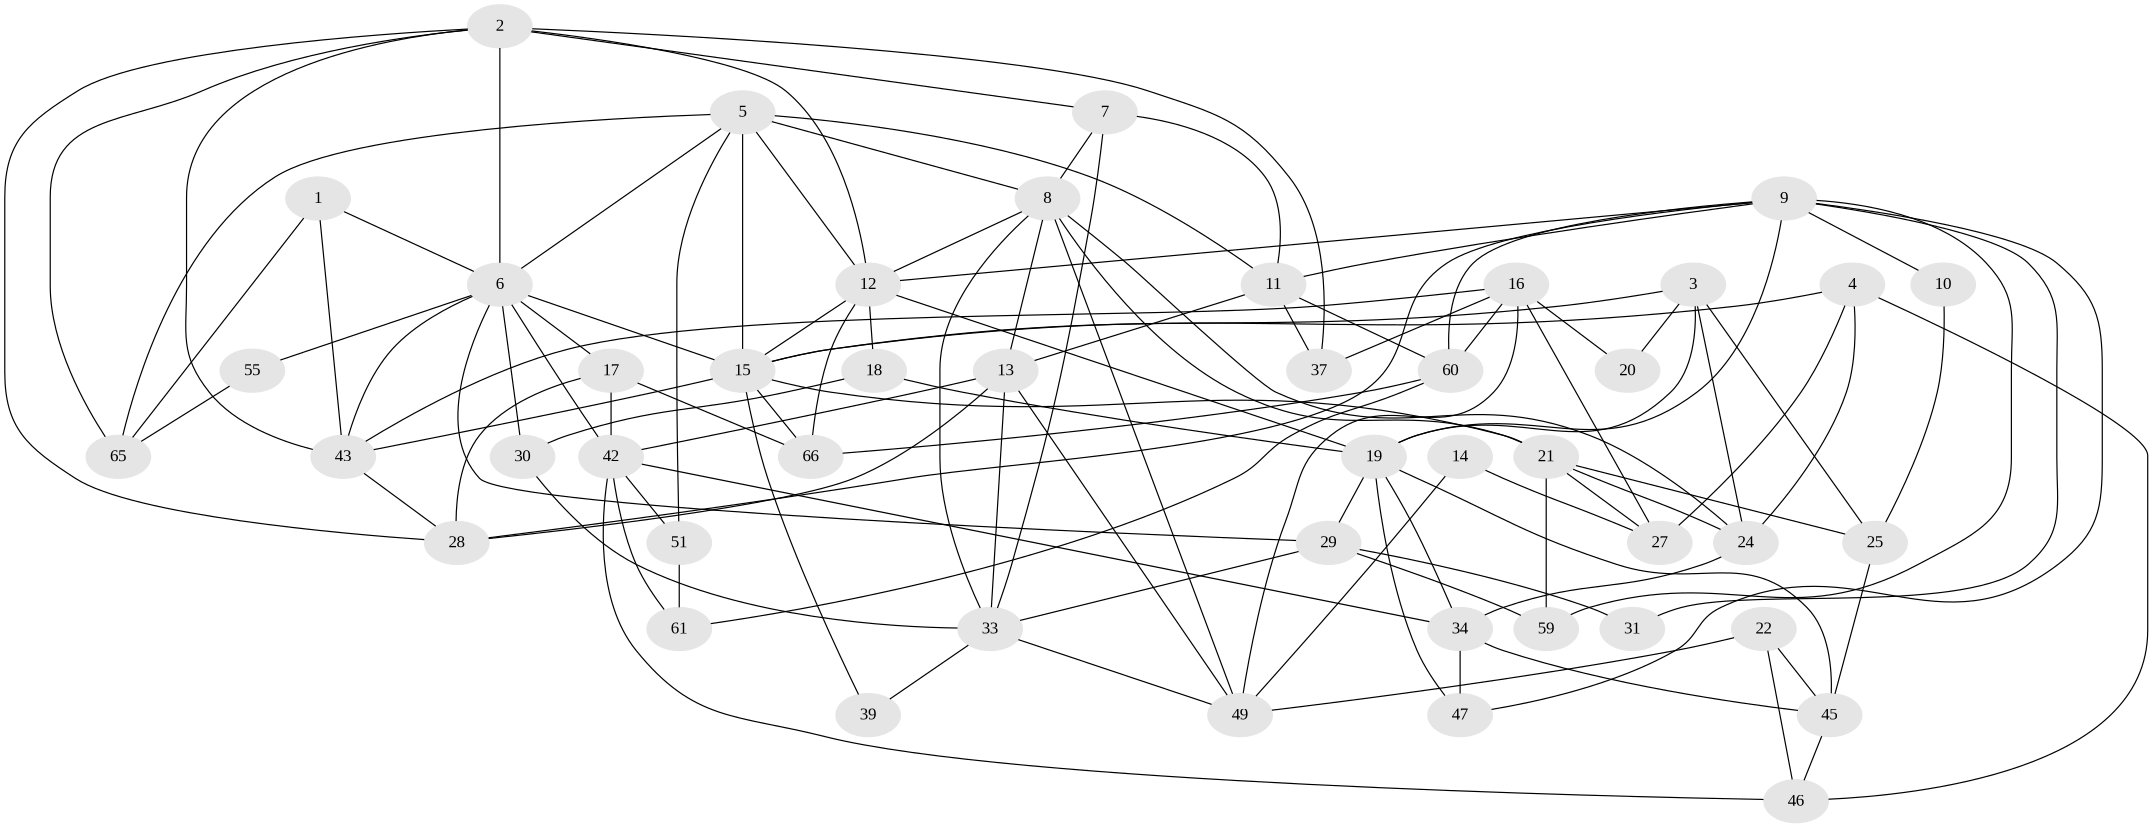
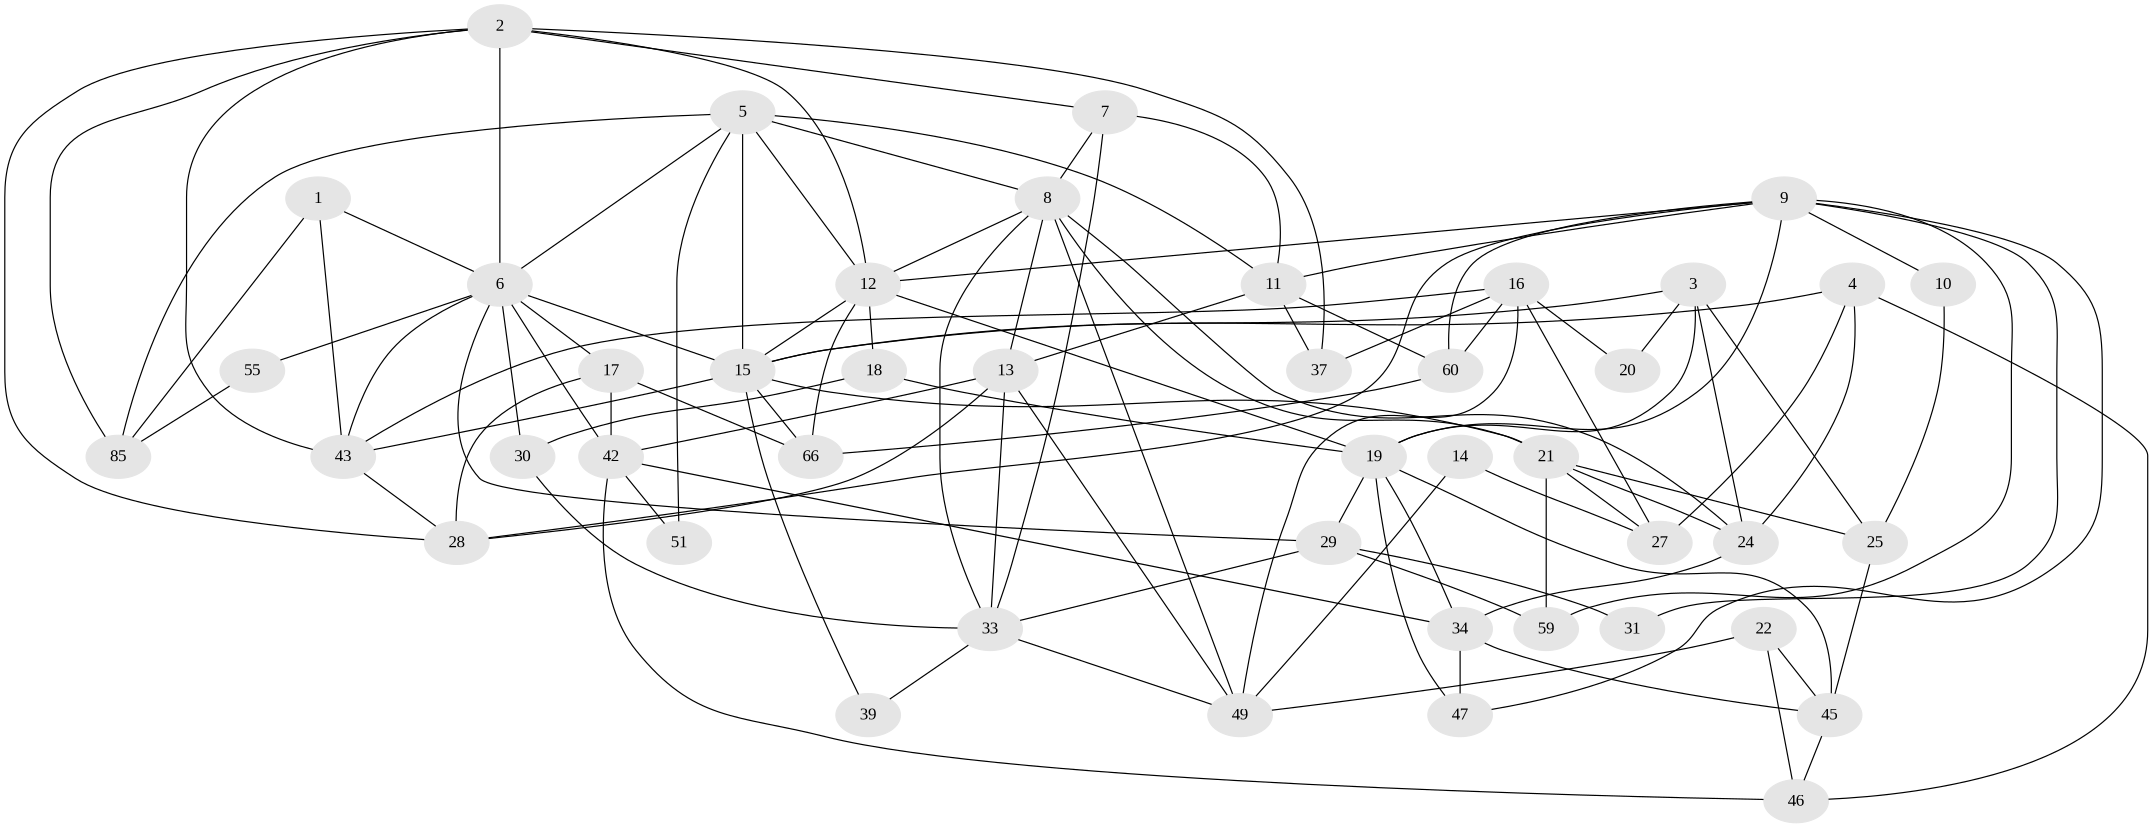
(118, 457) -> (118, 457)
(679, 629) -> none
